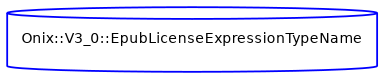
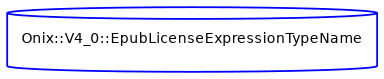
(192, 40) -> (192, 40)
